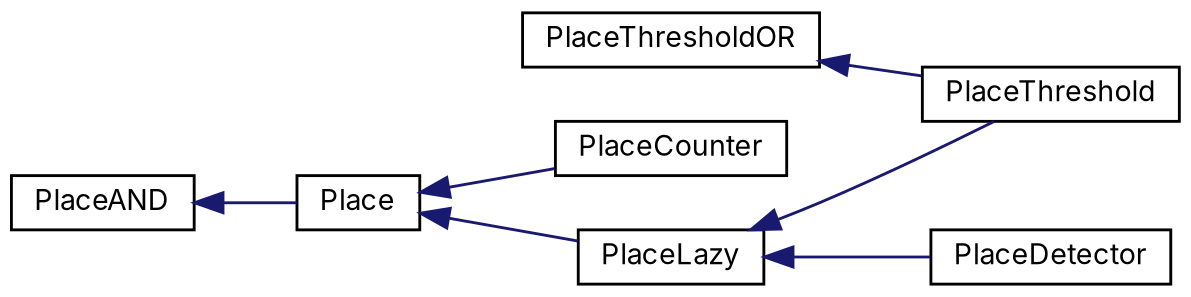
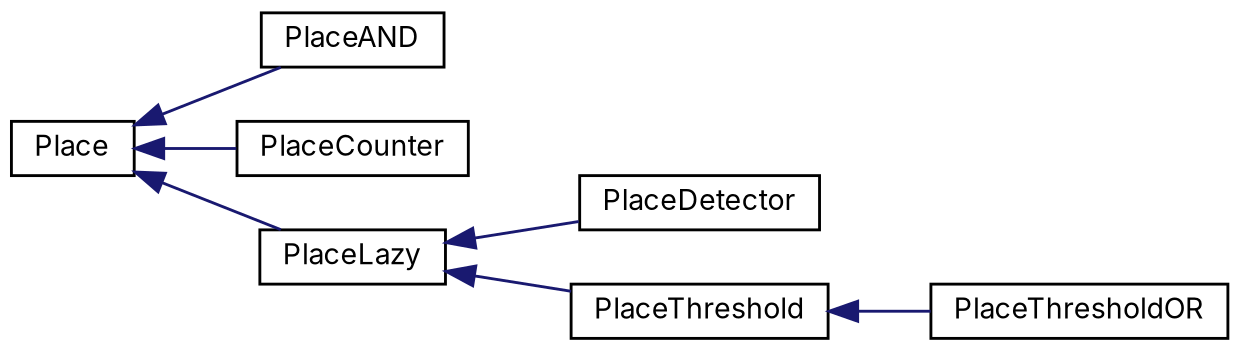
(885, 71) -> (894, 311)
(260, 203) -> (221, 91)
